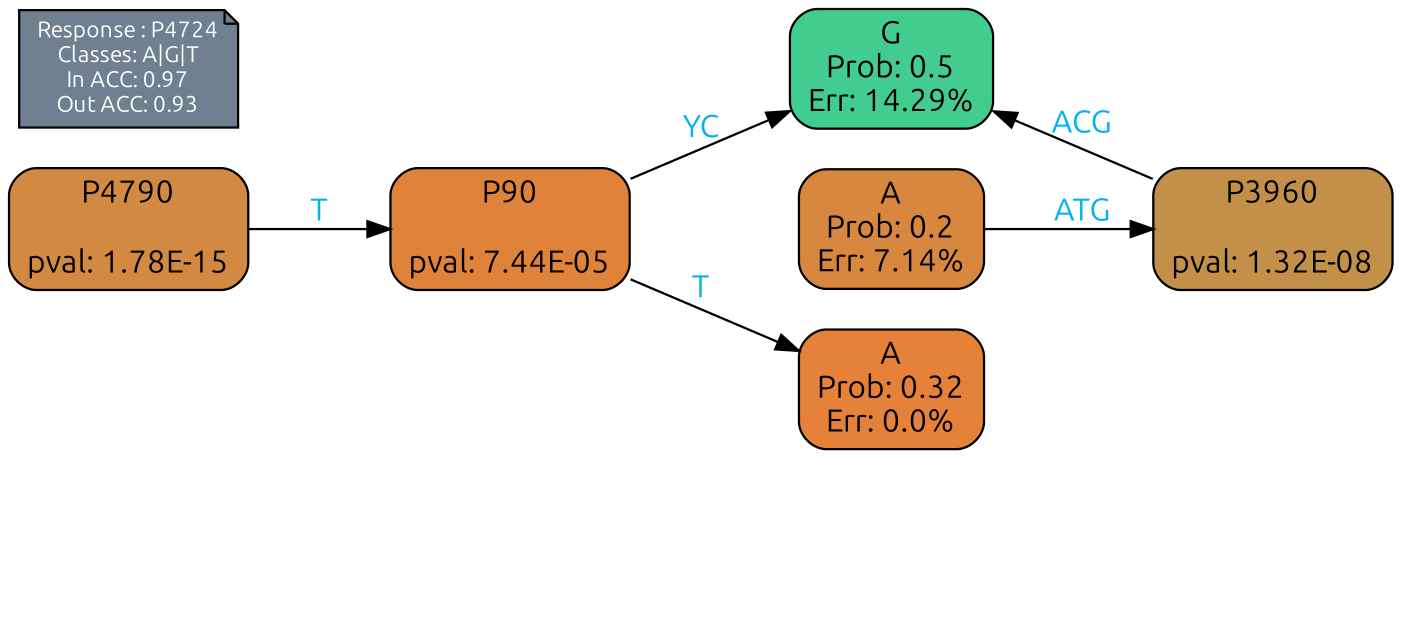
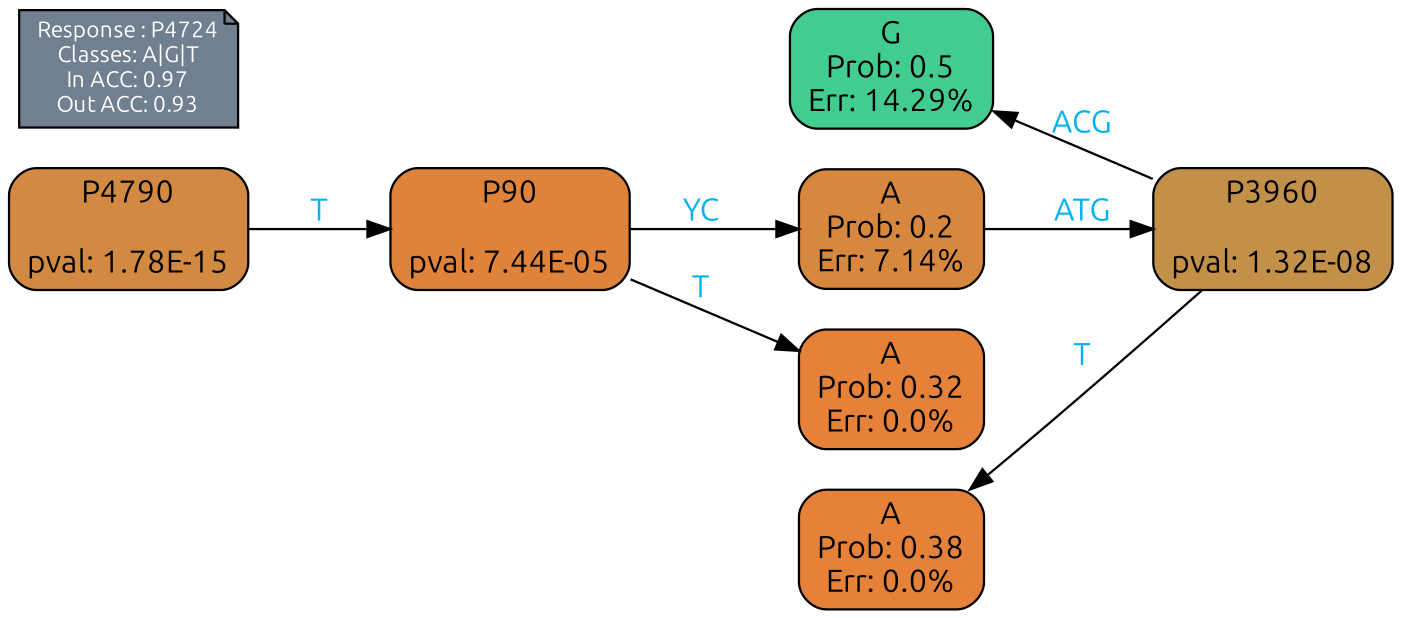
(700, 149) -> (703, 229)
none -> (891, 550)
